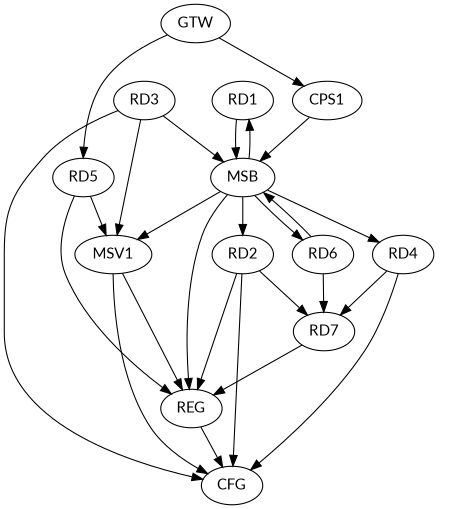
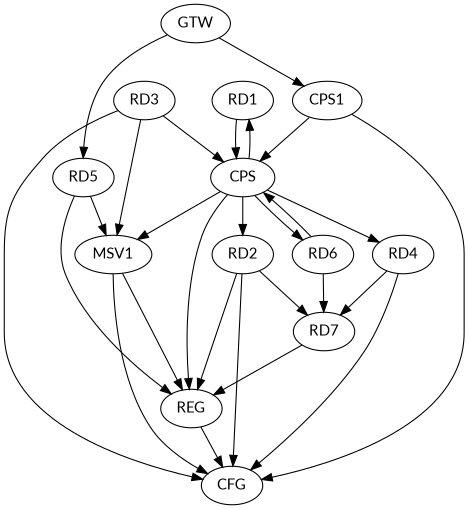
(243, 178) -> (243, 178)
none -> (464, 329)
